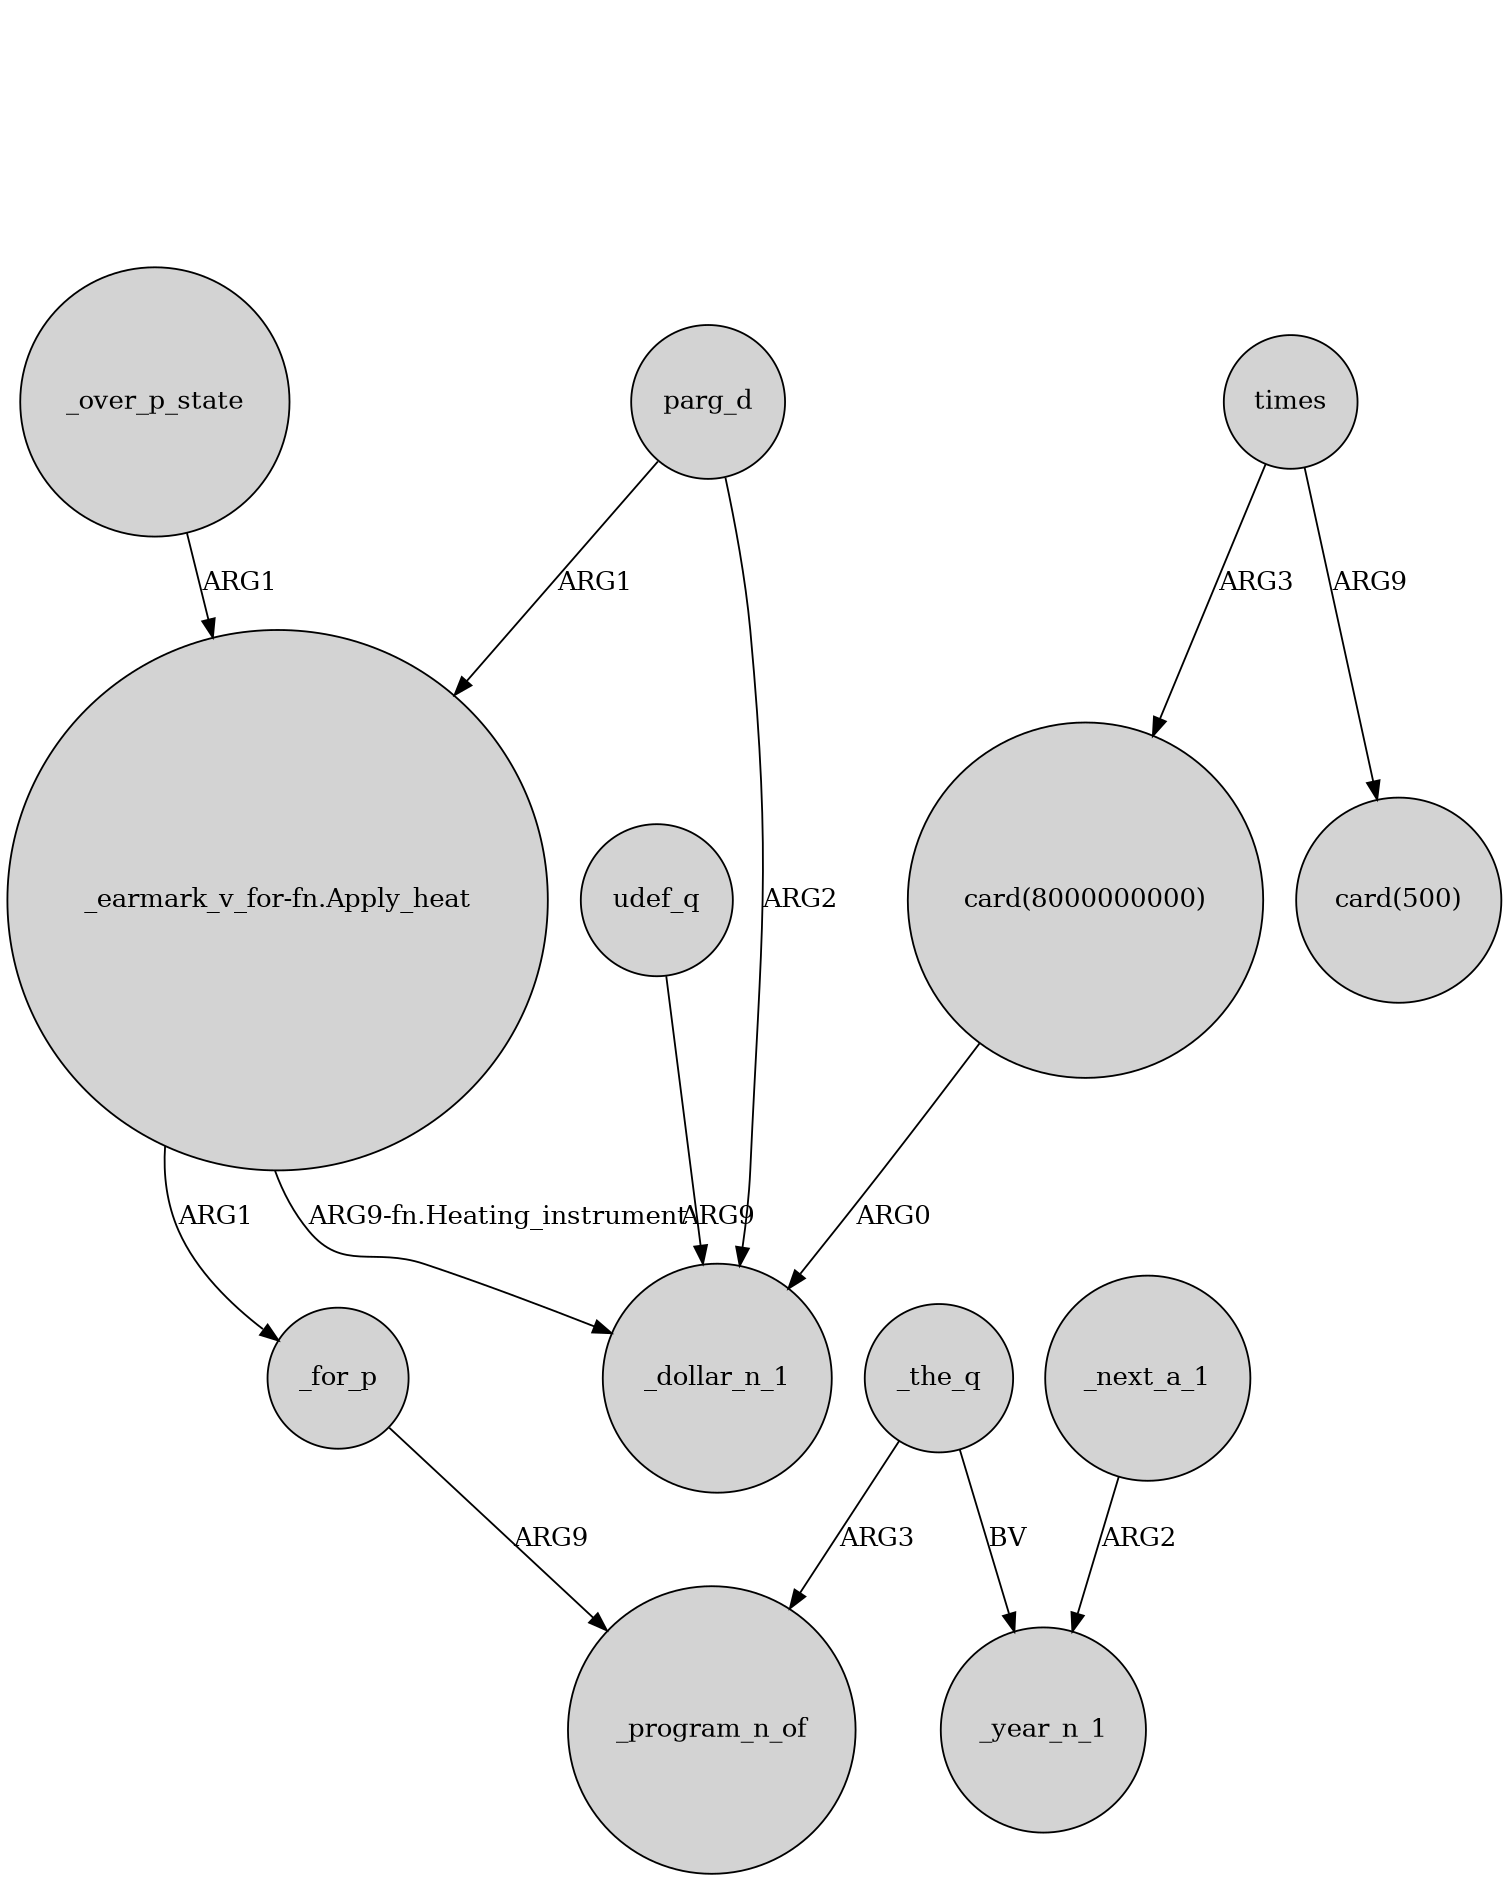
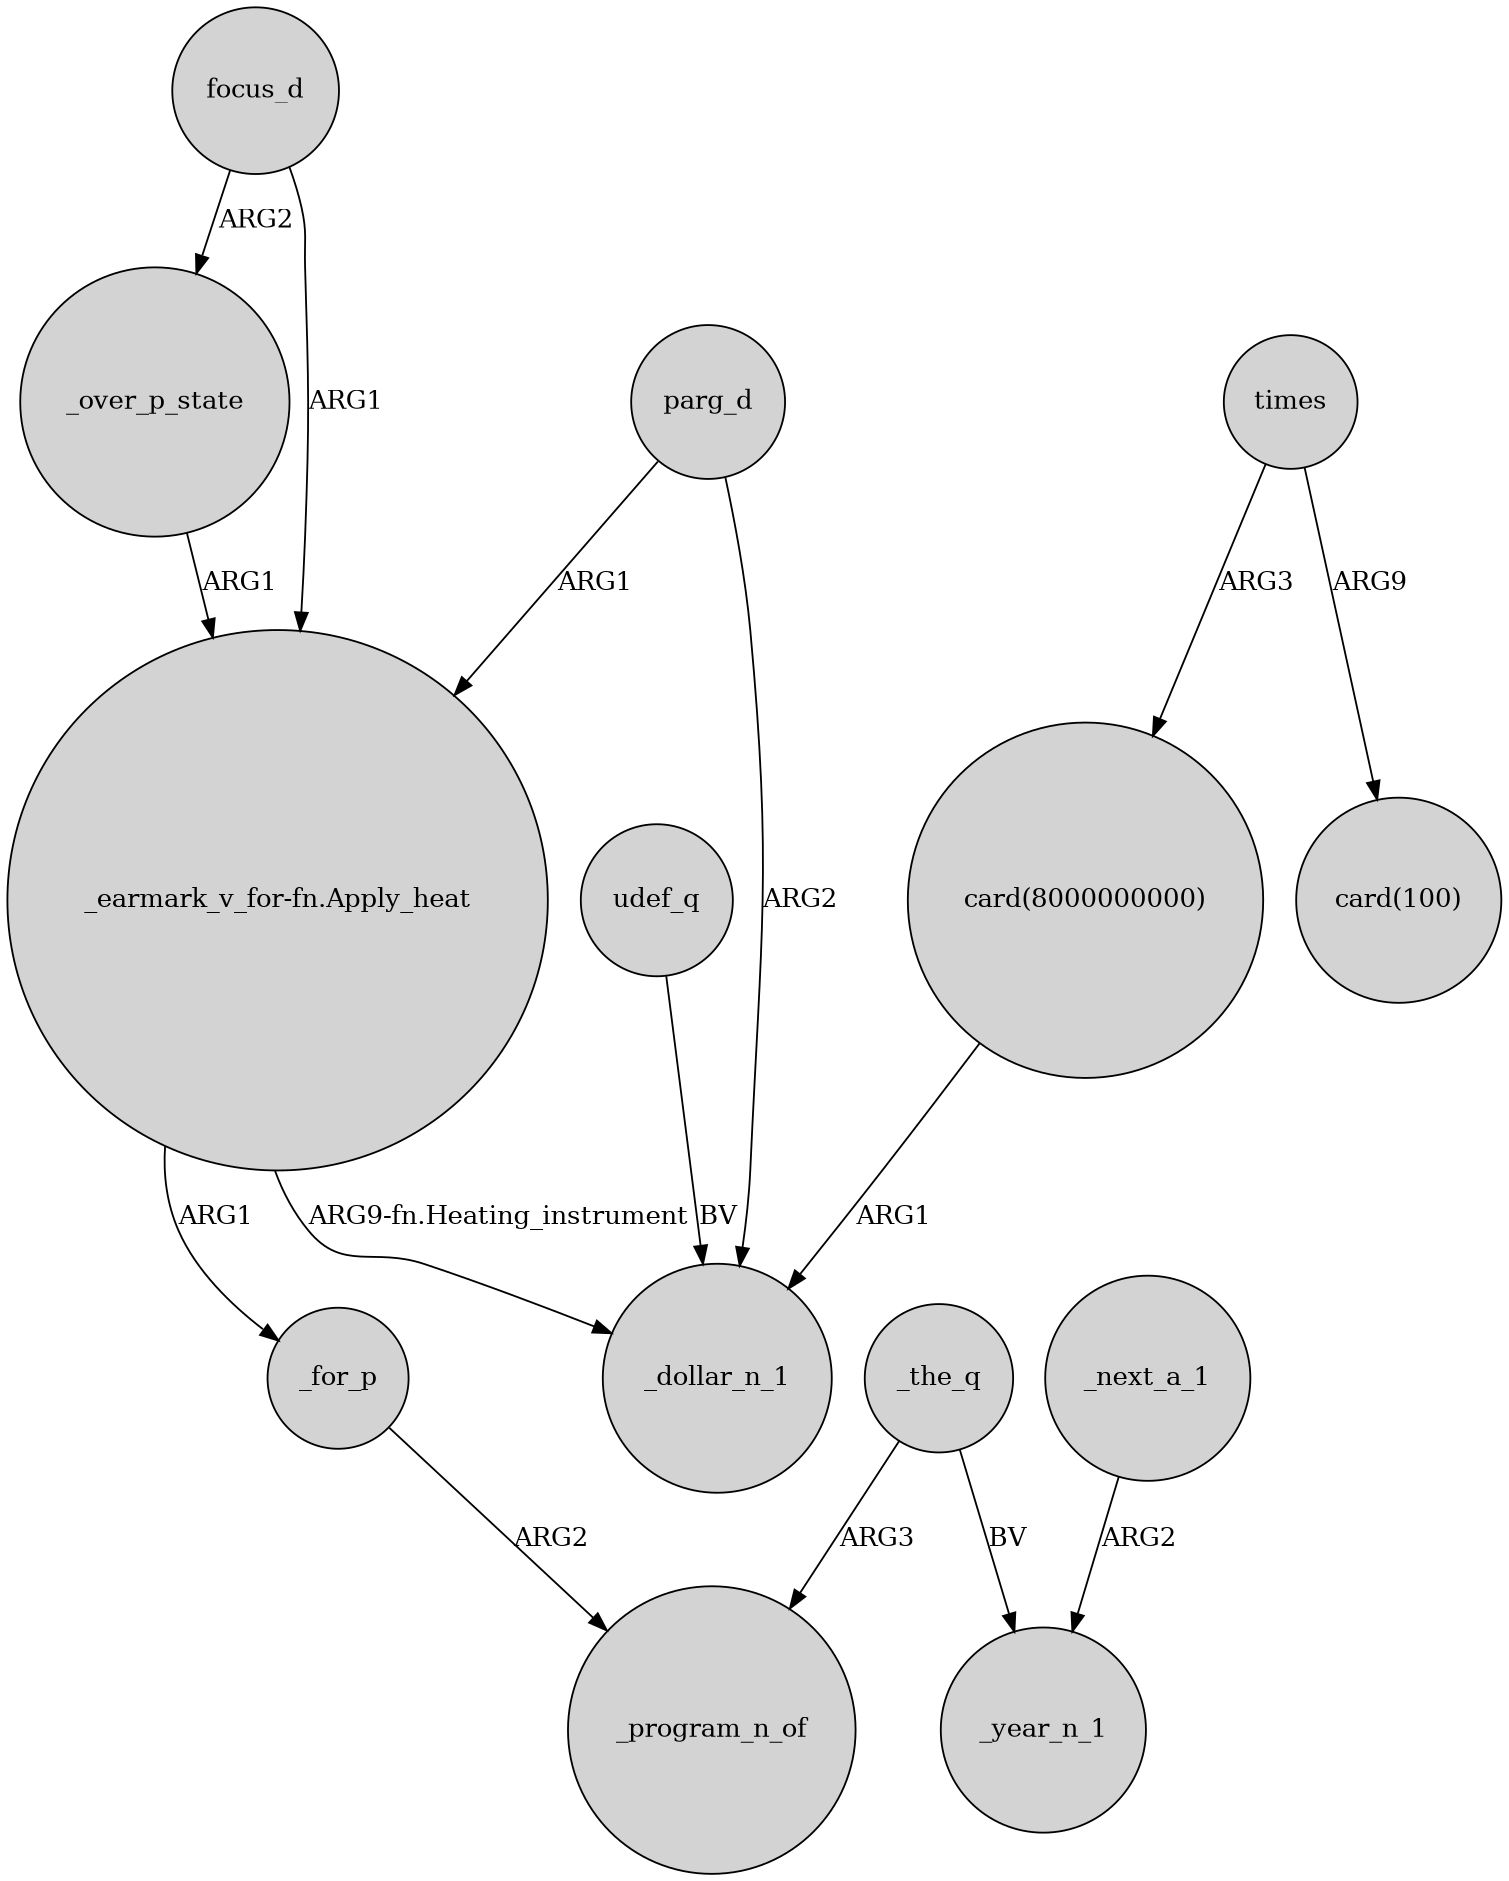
none -> (256, 91)
(1399, 900) -> (1399, 900)
(718, 1217) -> (718, 1217)
(894, 1217) -> (894, 1217)
(551, 1539) -> (551, 1539)
